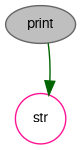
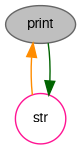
none -> (31, 76)
